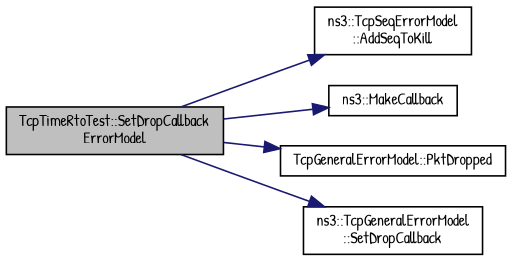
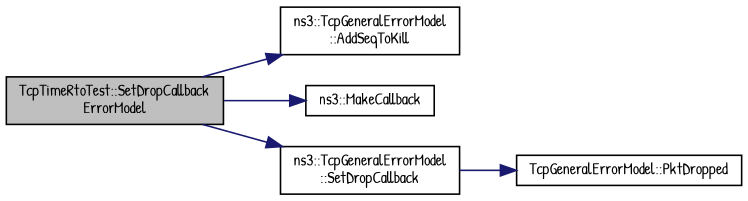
(393, 31) -> (370, 31)
(244, 145) -> (480, 170)
